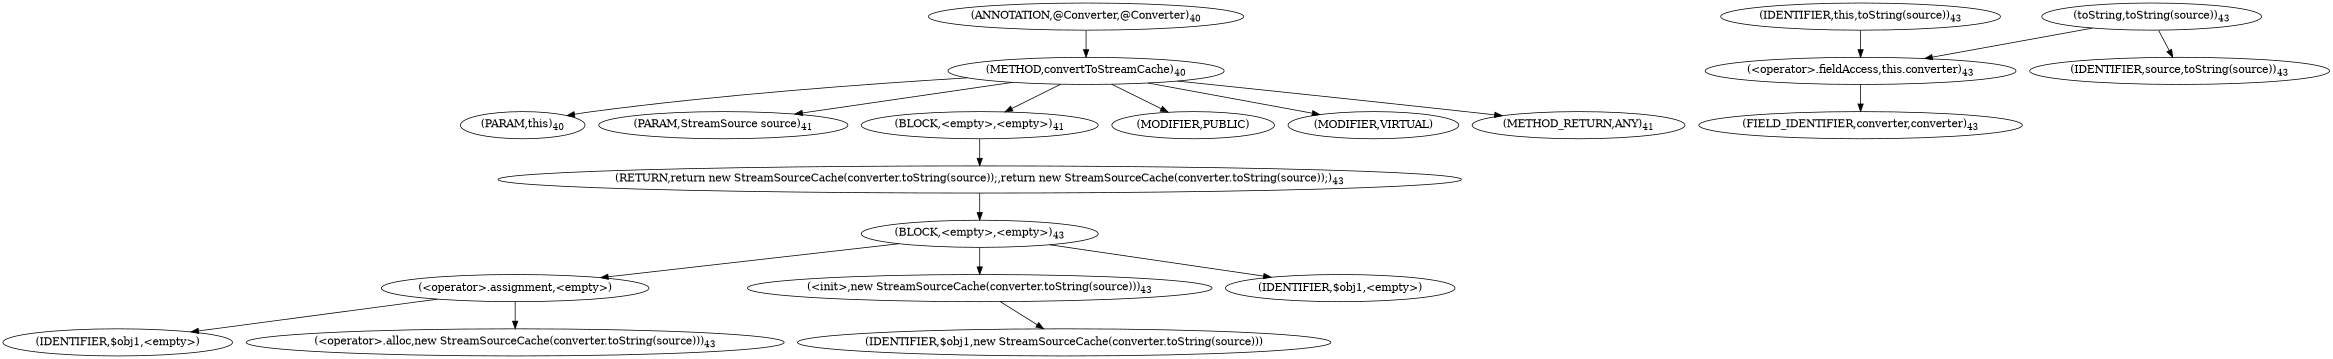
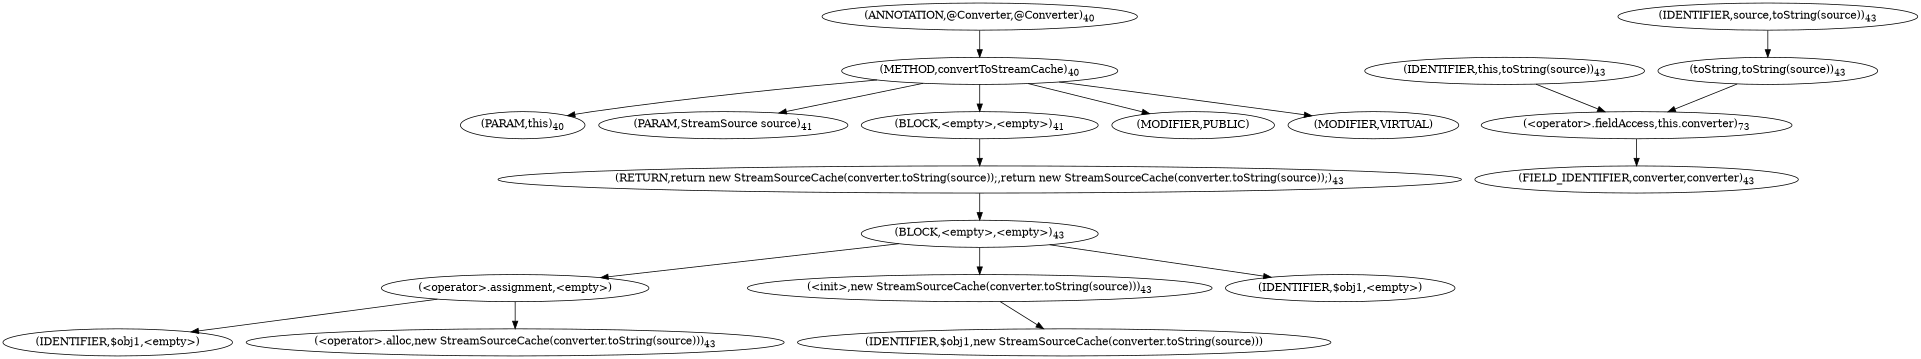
(2164, 40) -> (1768, 40)
(1968, 70) -> (1744, 124)
(1579, 125) -> none
